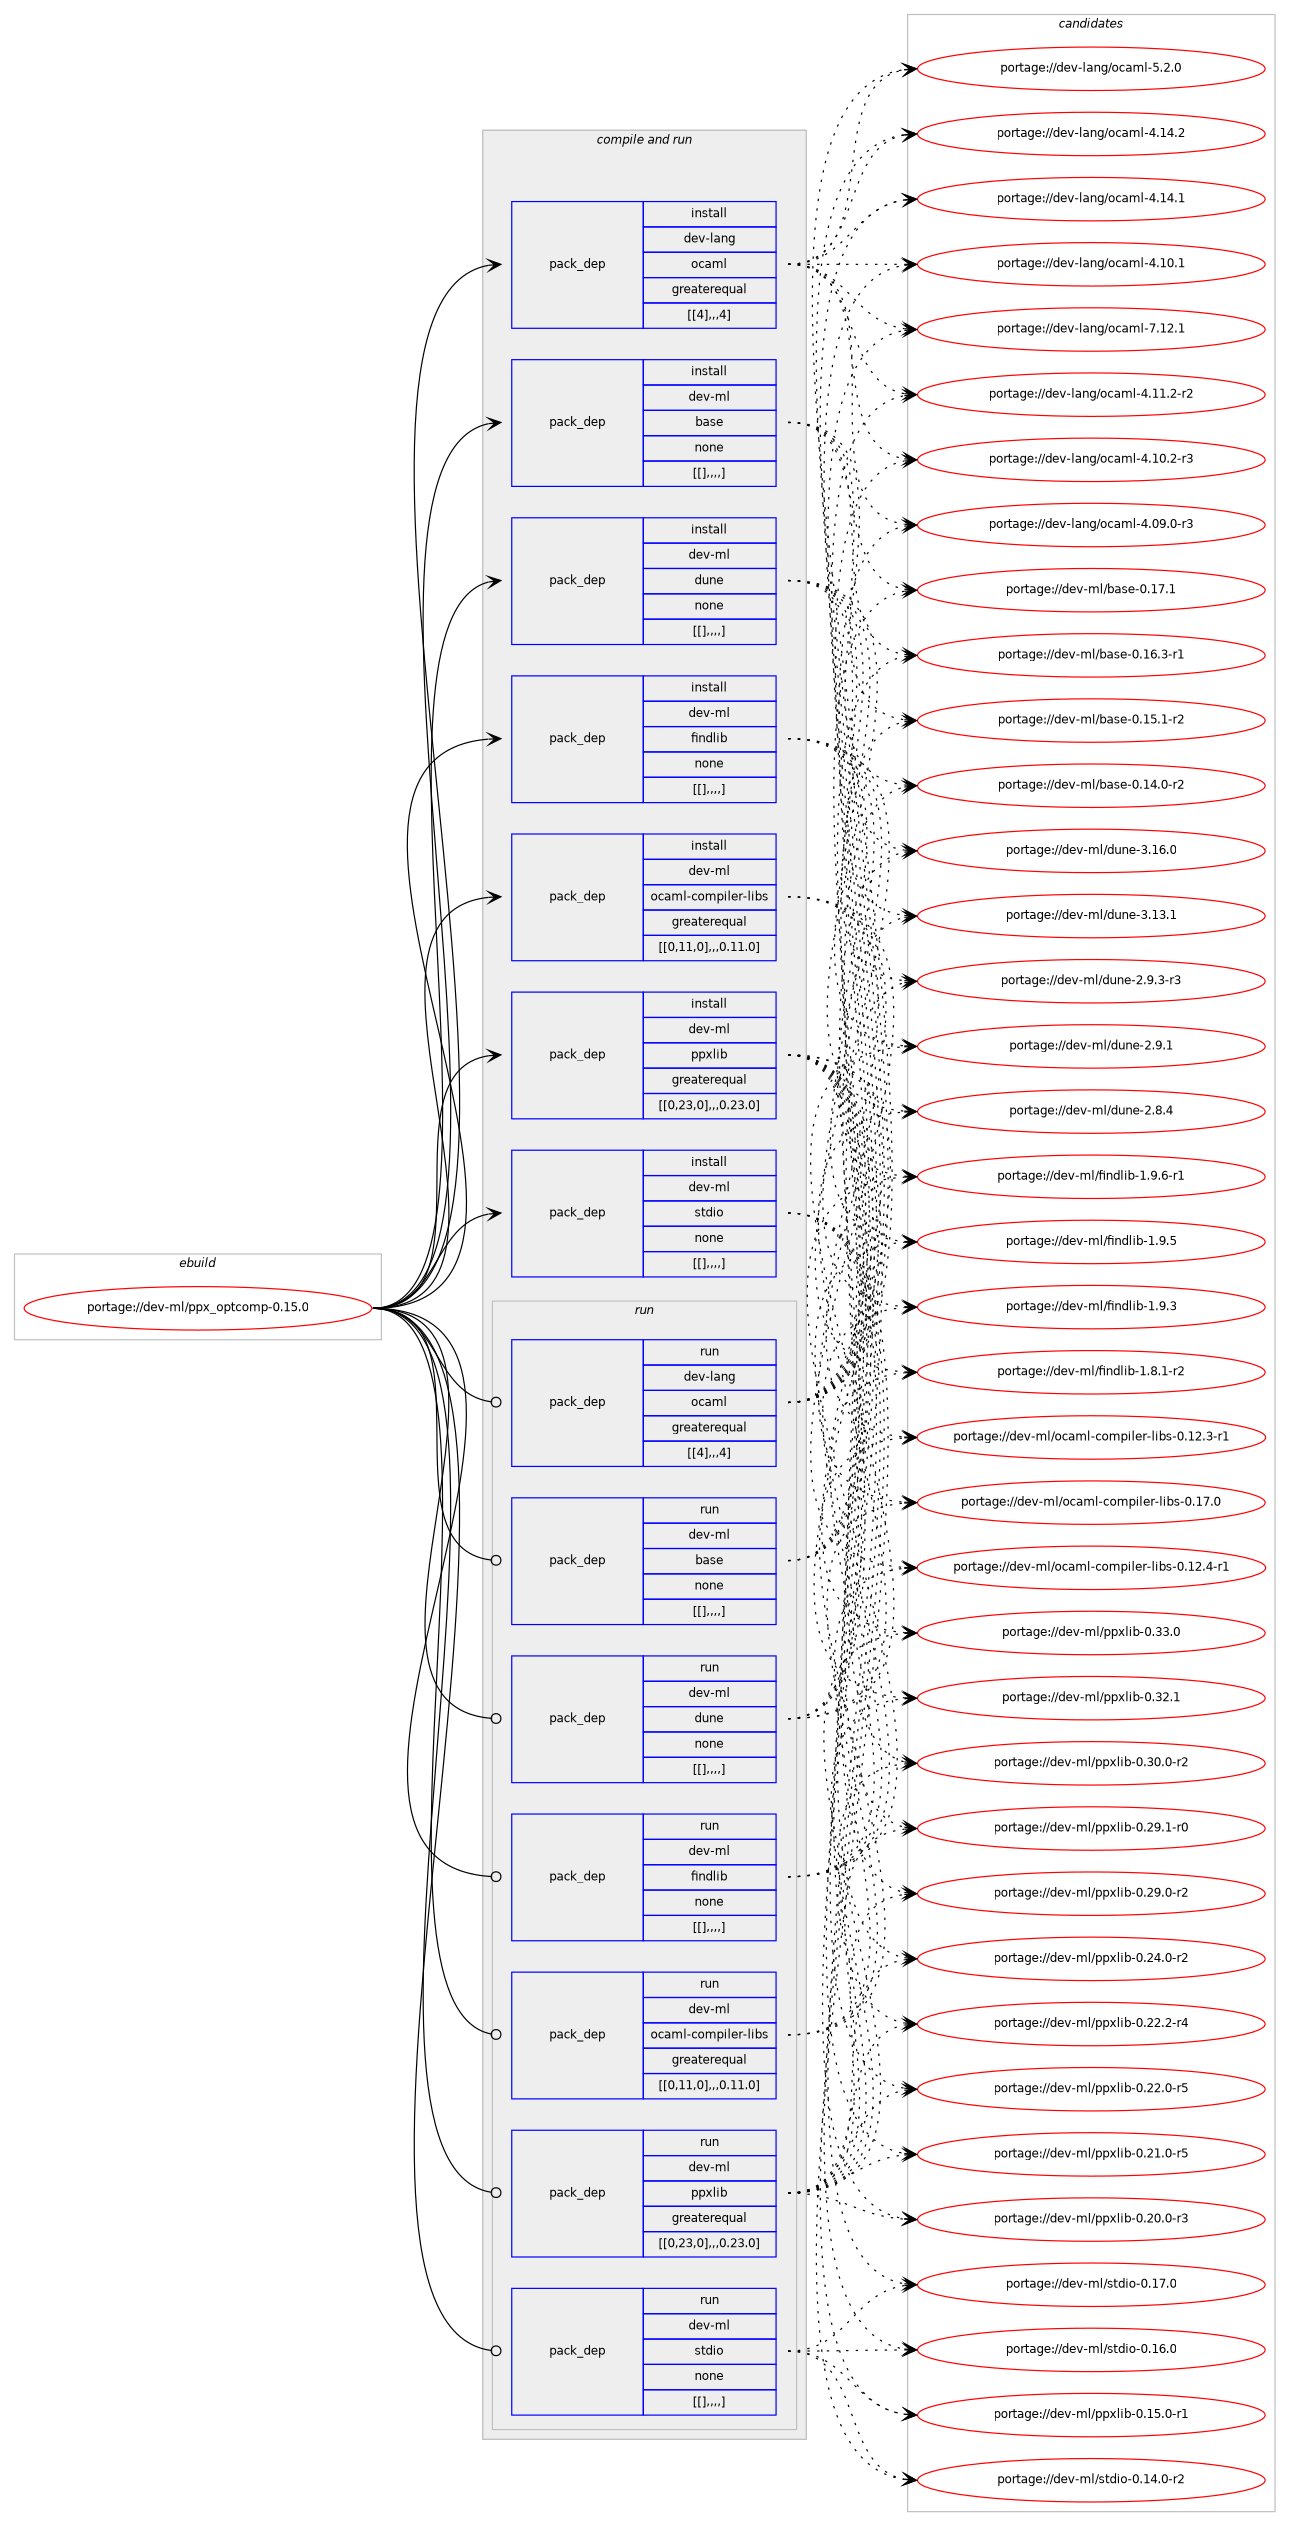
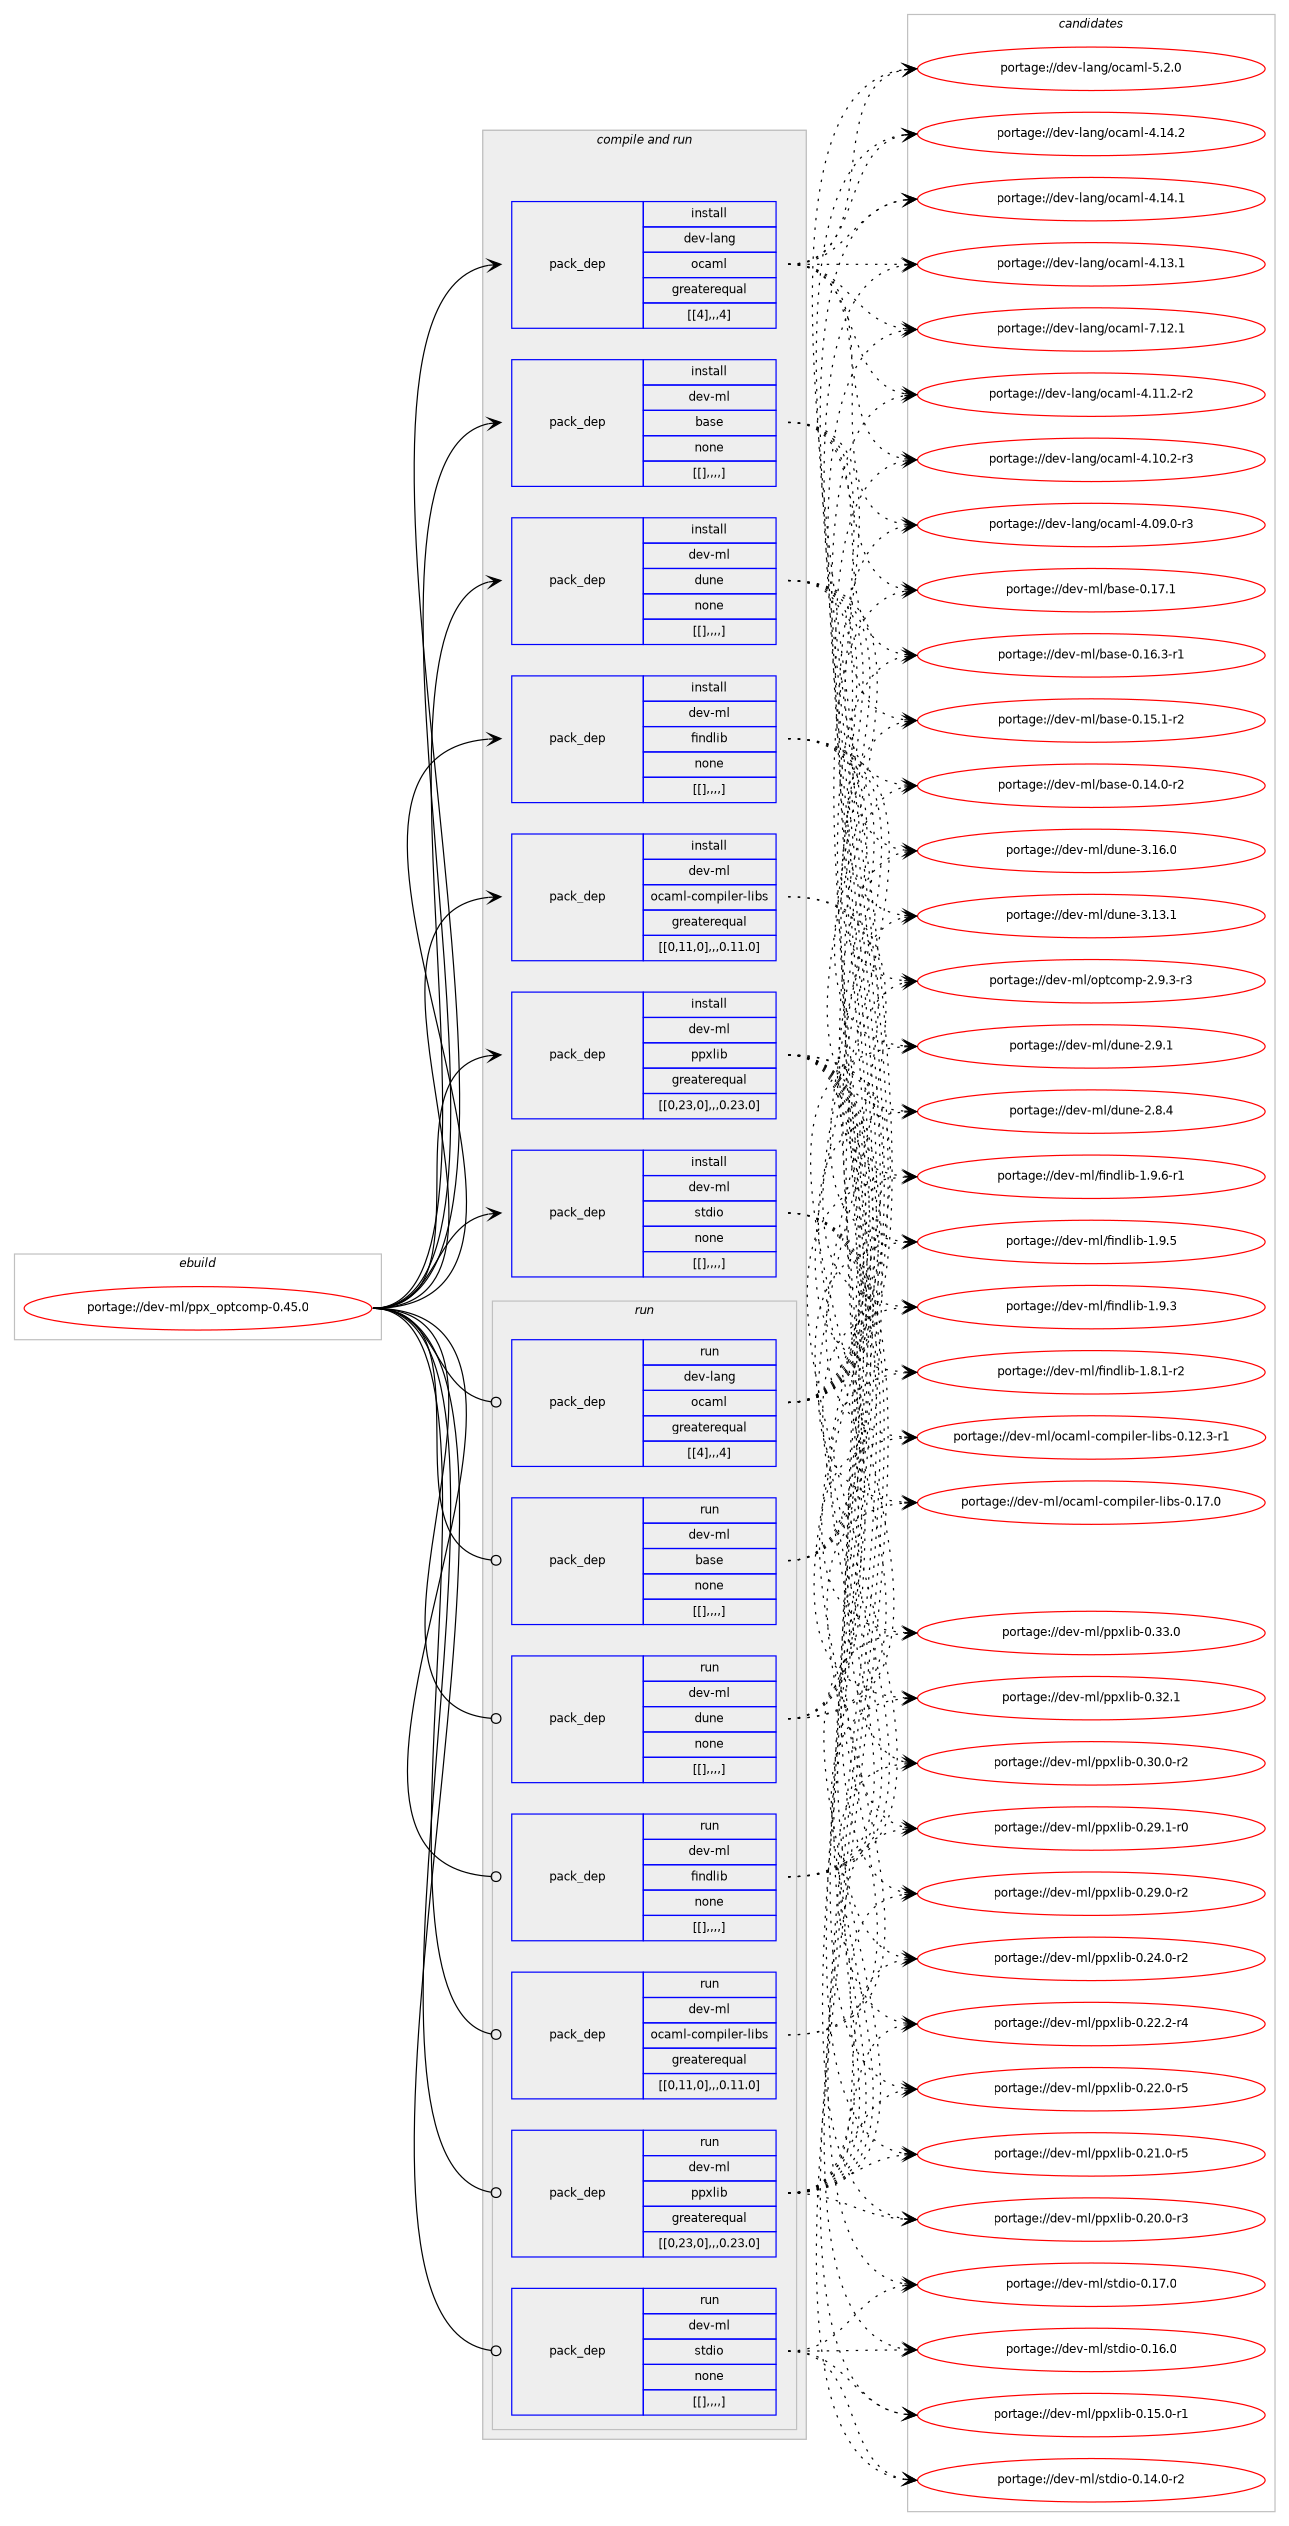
(1091, 264) -> (1091, 264)
(1091, 981) -> (1091, 981)
(198, 1308) -> (198, 1308)
(1091, 1568) -> none
